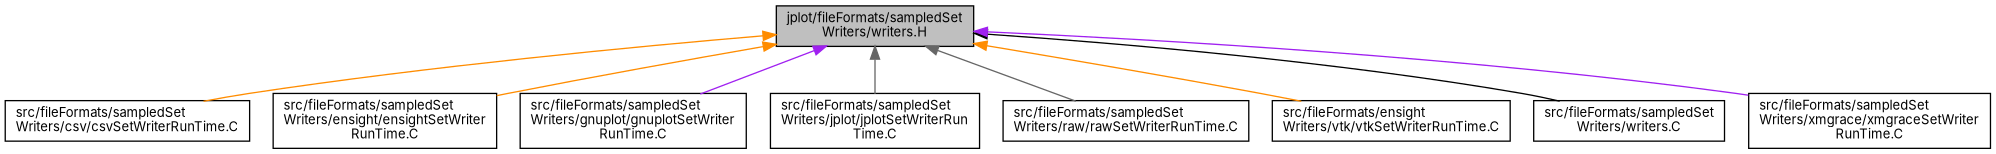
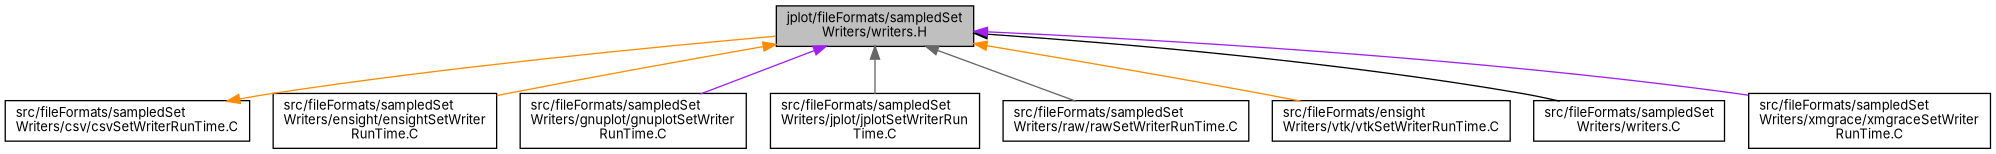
(483, 63) -> (507, 63)
